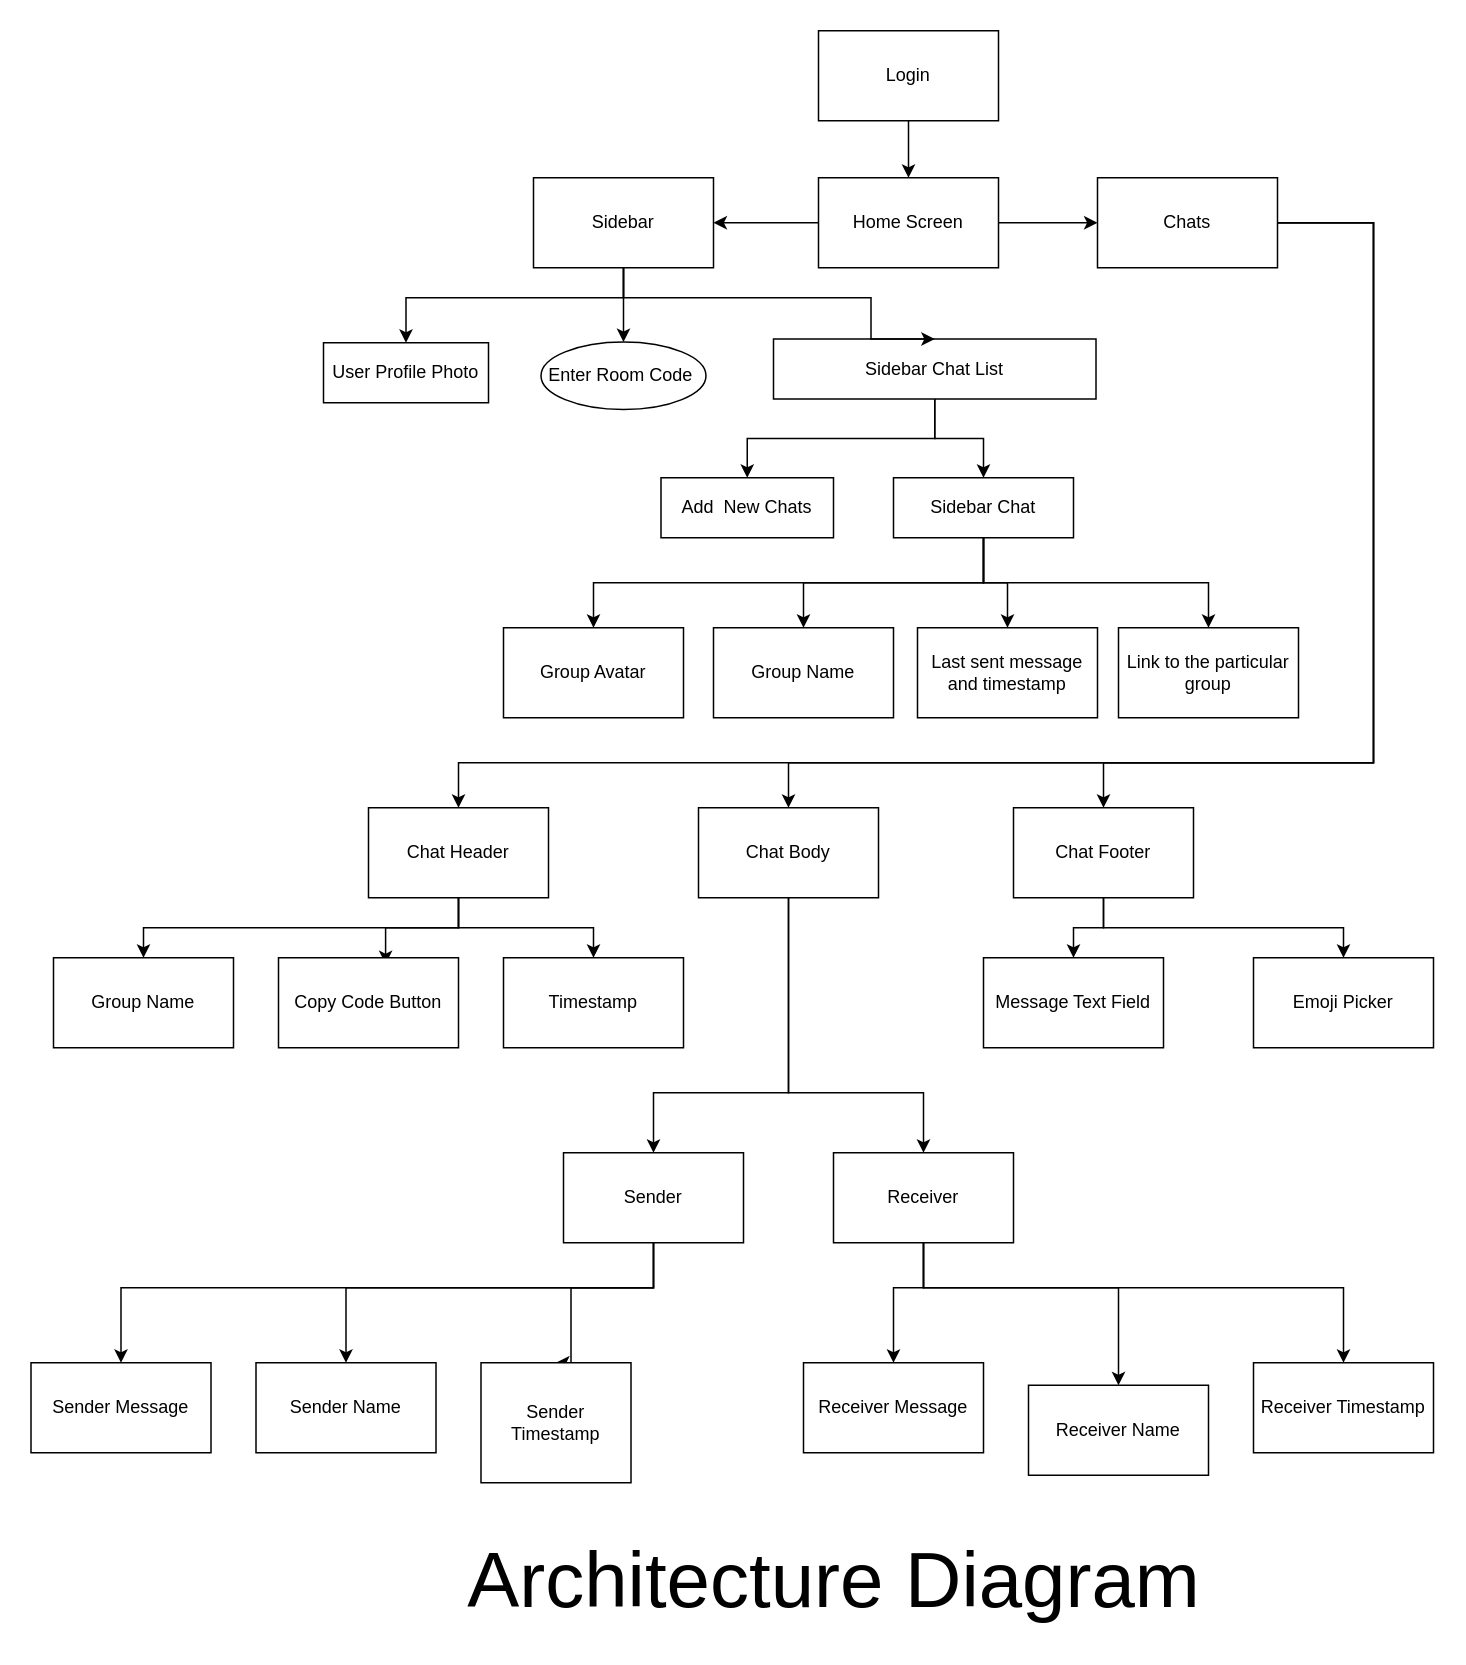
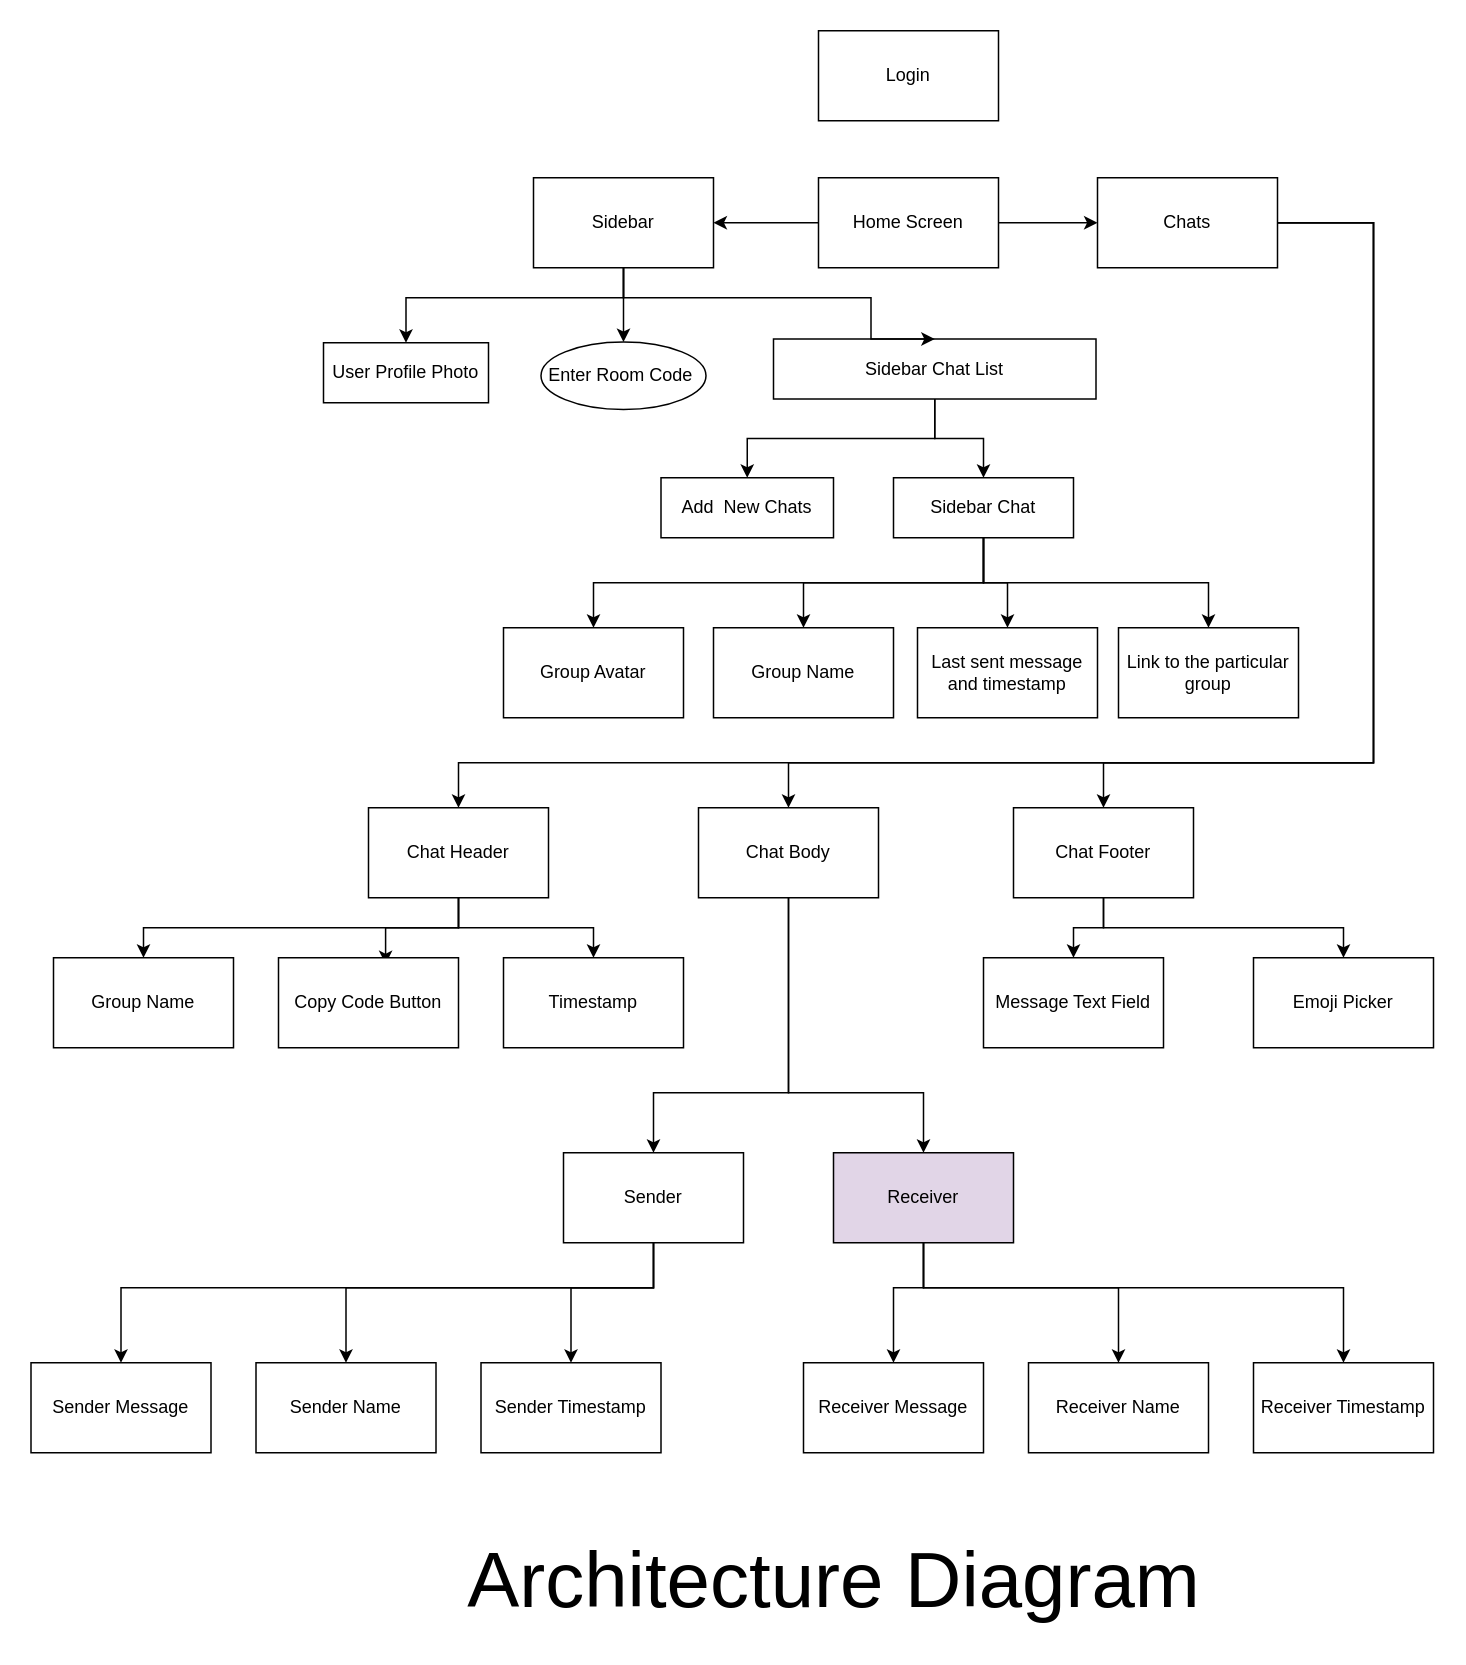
(908, 147) -> none
(923, 1198) -> (923, 1198)
(556, 1423) -> (571, 1408)
(1118, 1430) -> (1118, 1408)
